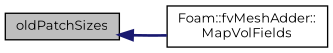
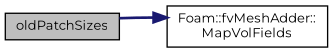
(150, 35) -> (136, 18)
